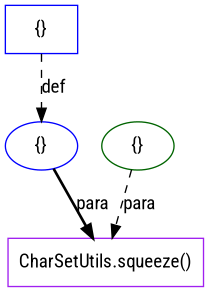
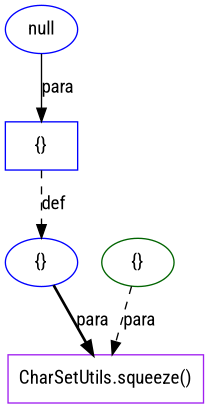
none -> (42, 29)
